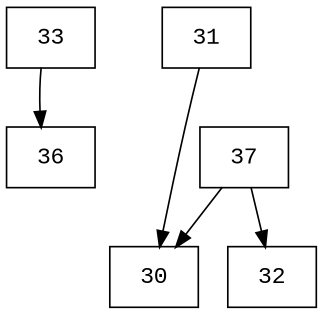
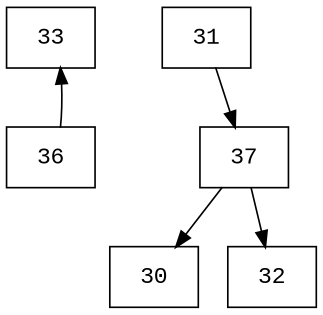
(40, 89) -> (62, 106)
(180, 149) -> (223, 90)
